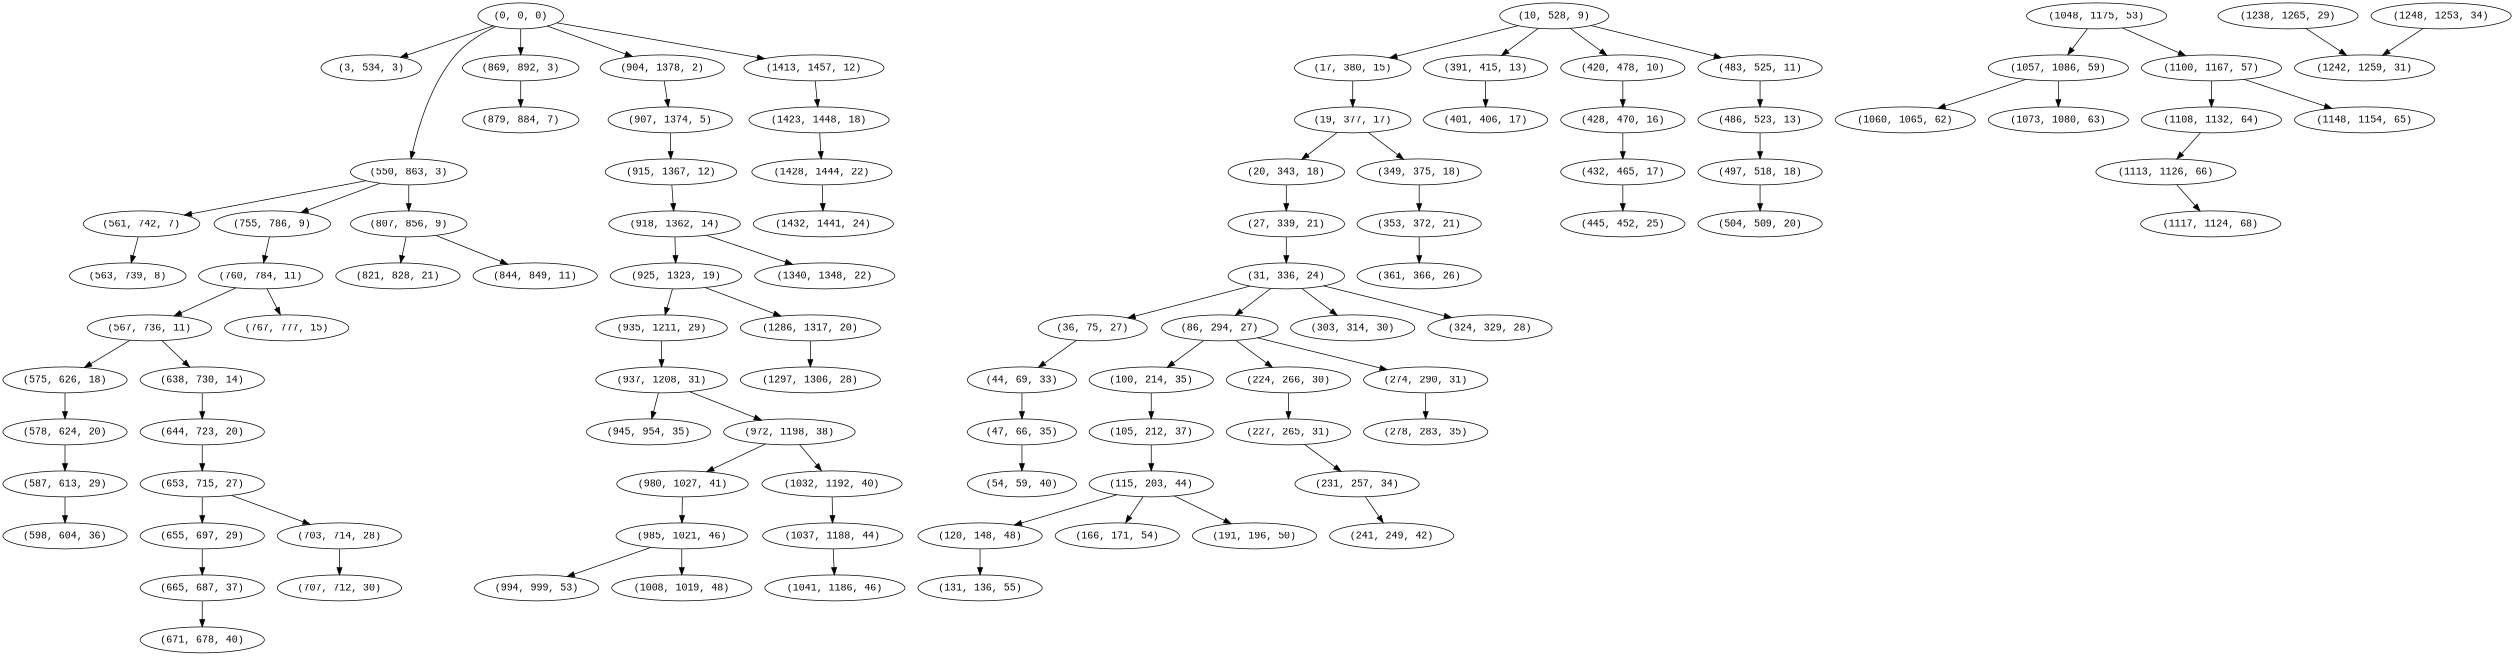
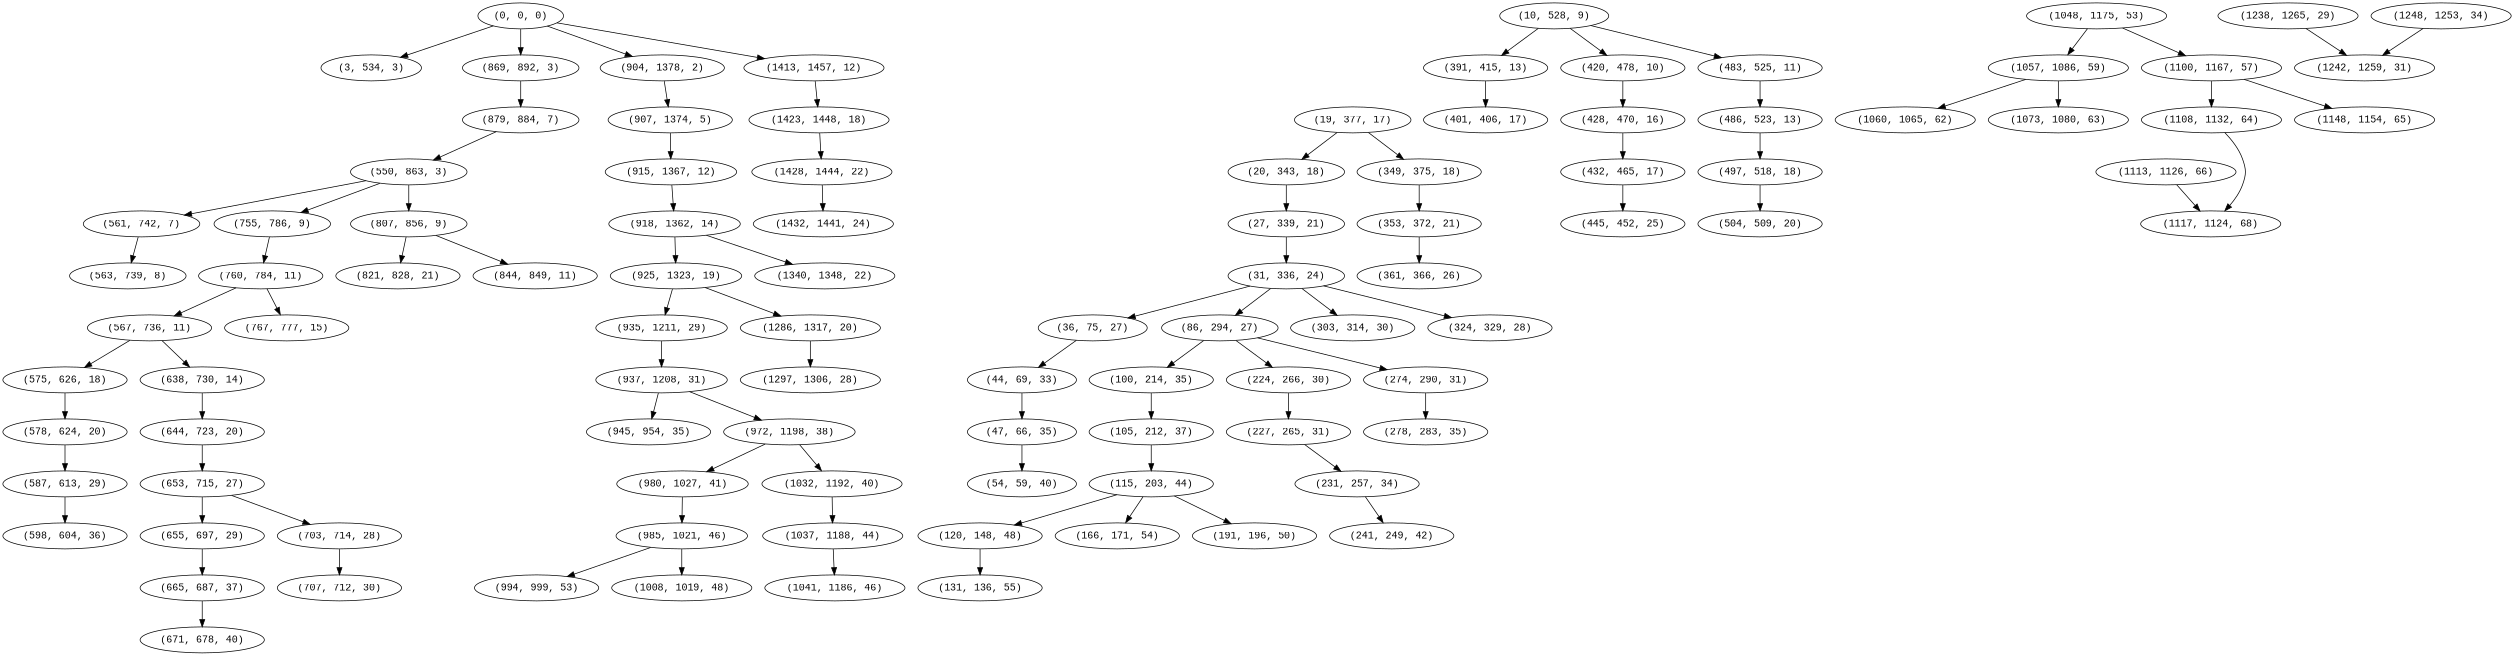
(1353, 68) -> none
(439, 79) -> (468, 144)
(2191, 143) -> (2245, 168)
